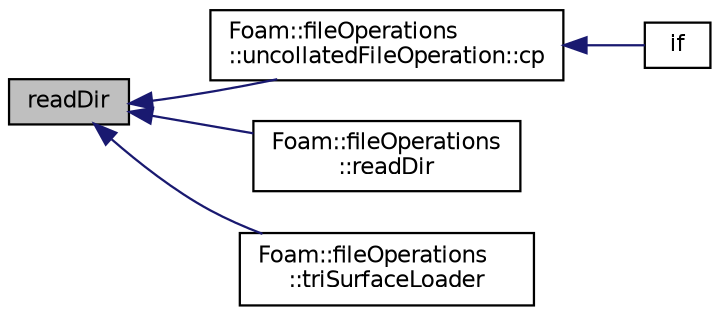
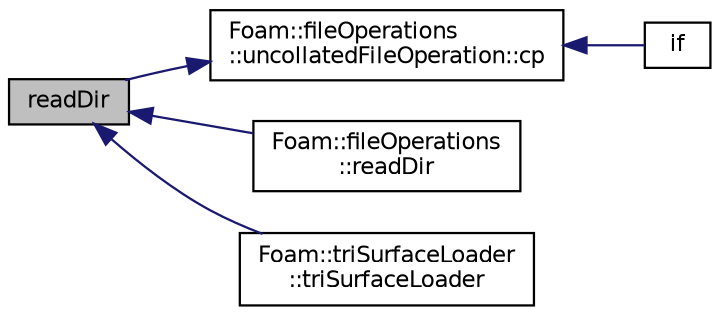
(215, 91) -> (156, 73)
(387, 269) -> (387, 269)
